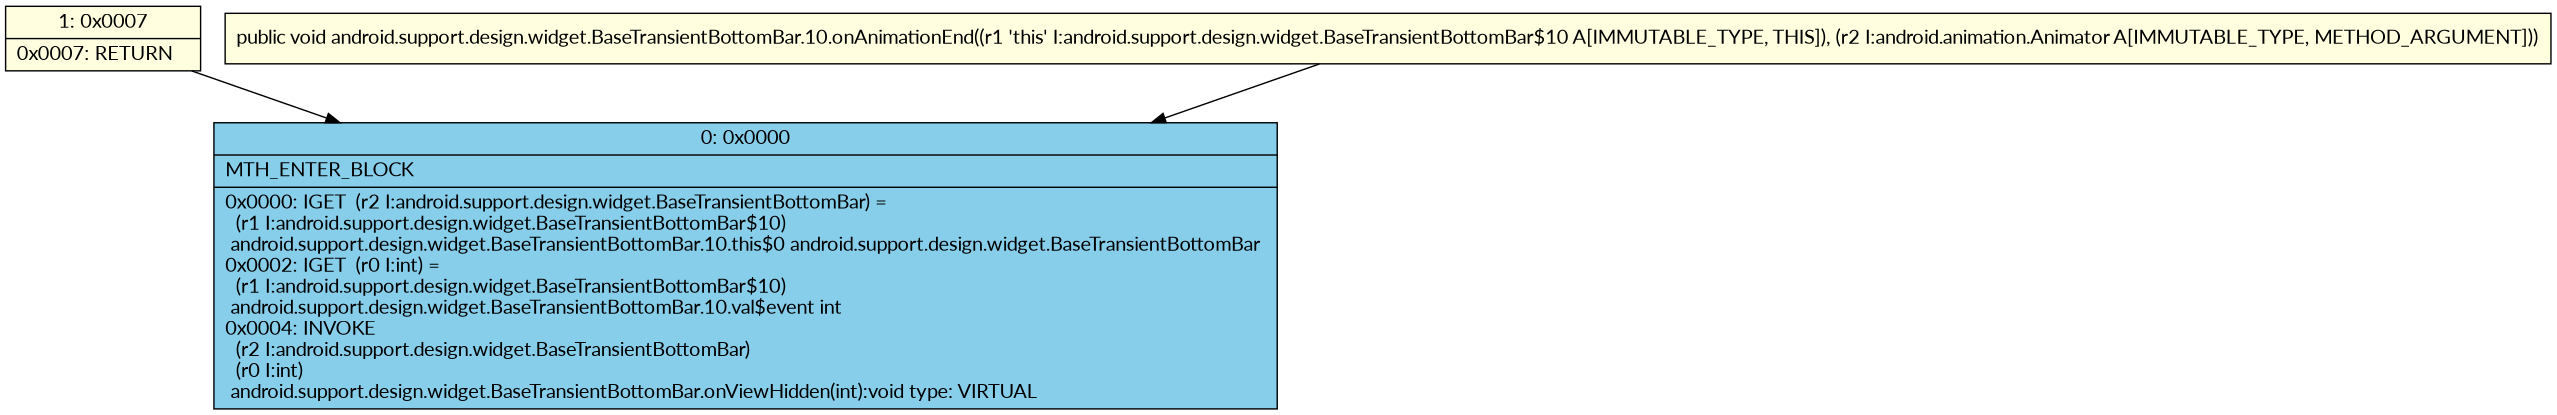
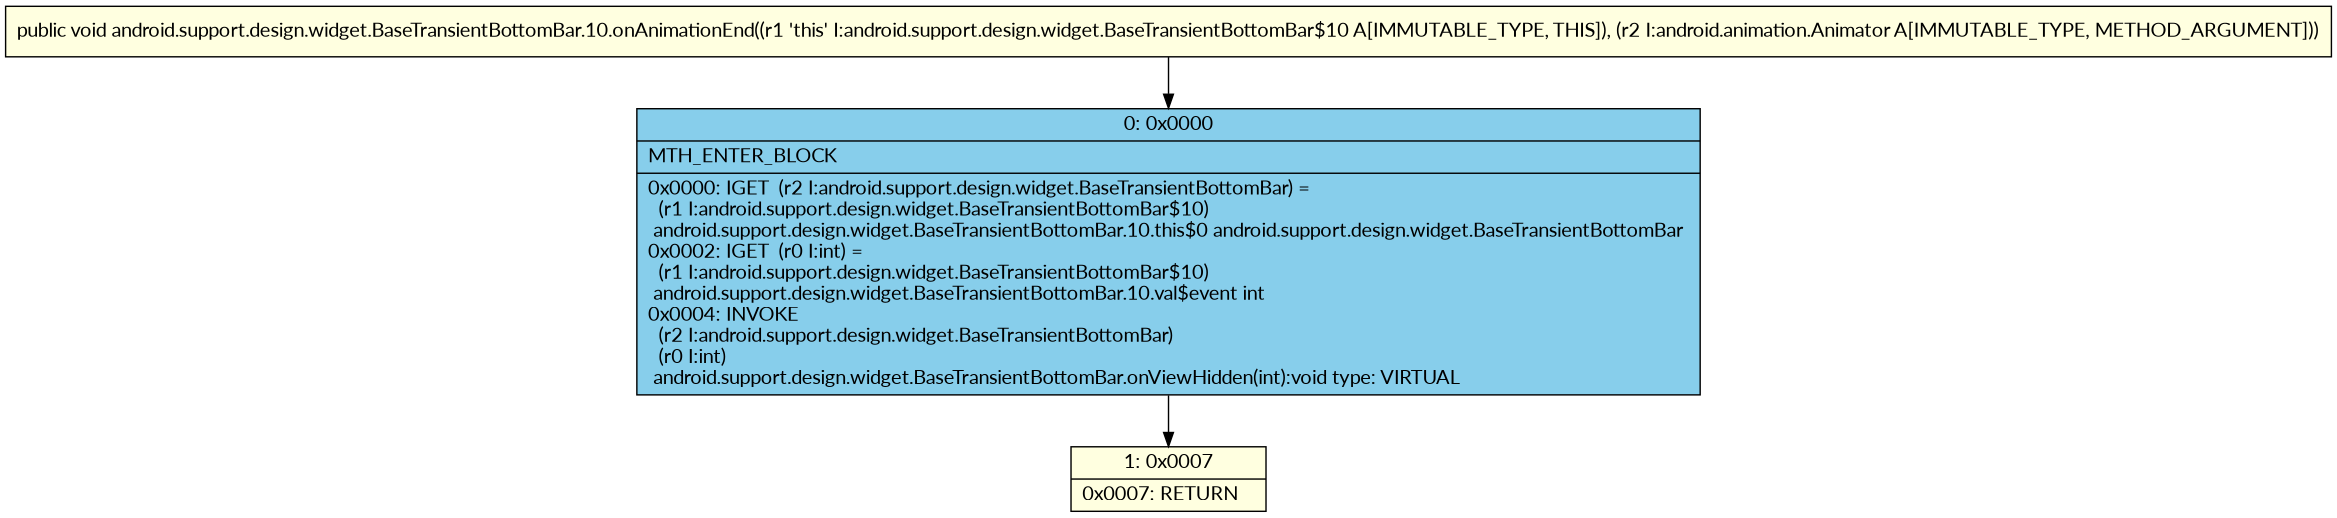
(259, 94) -> (1169, 414)
